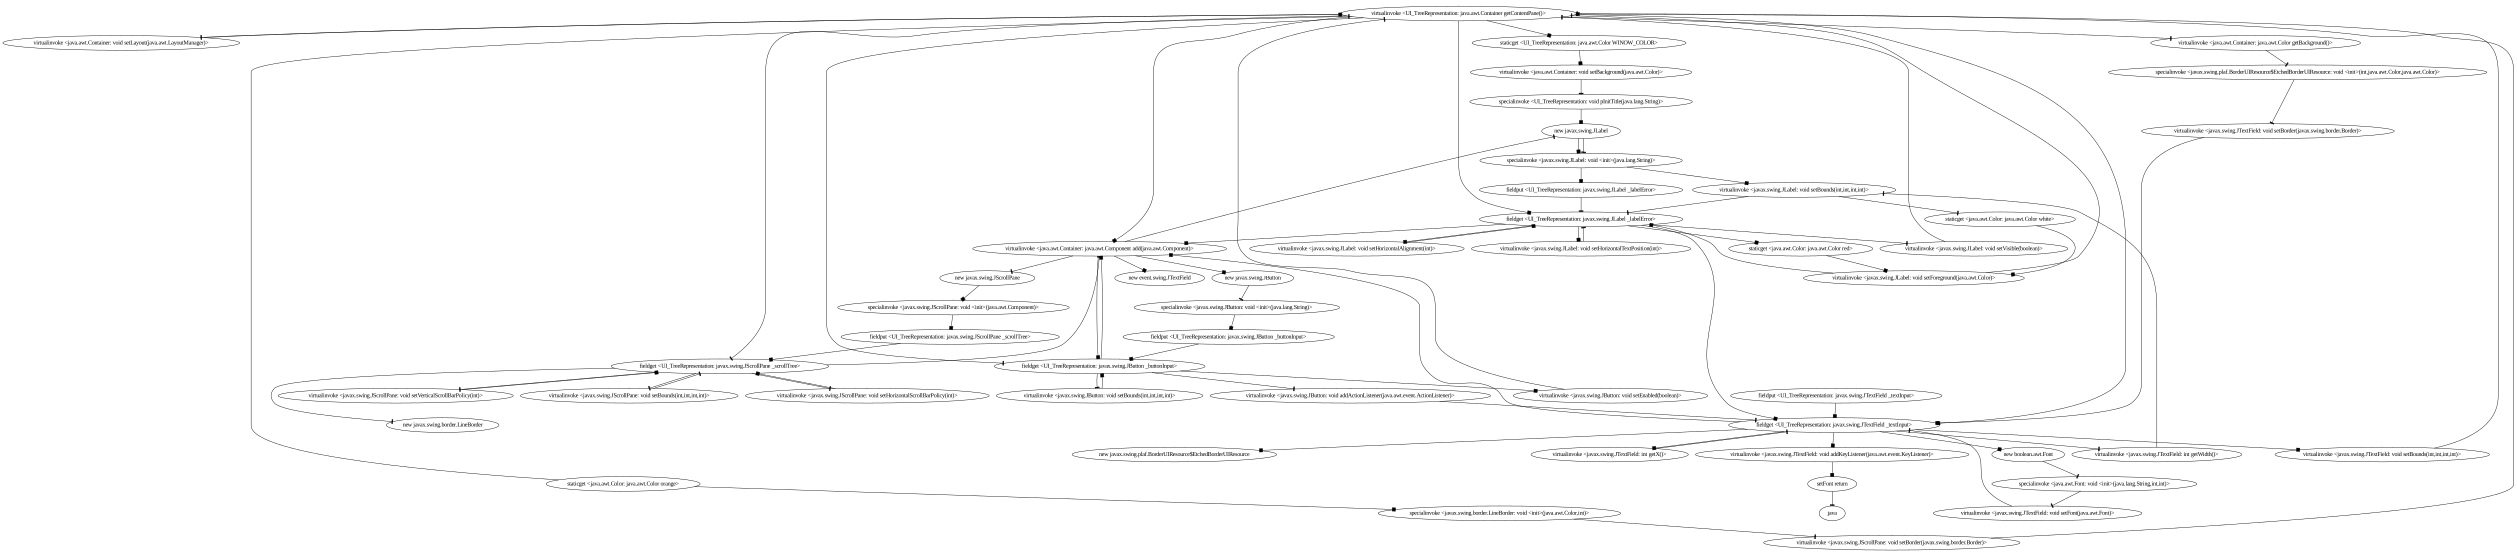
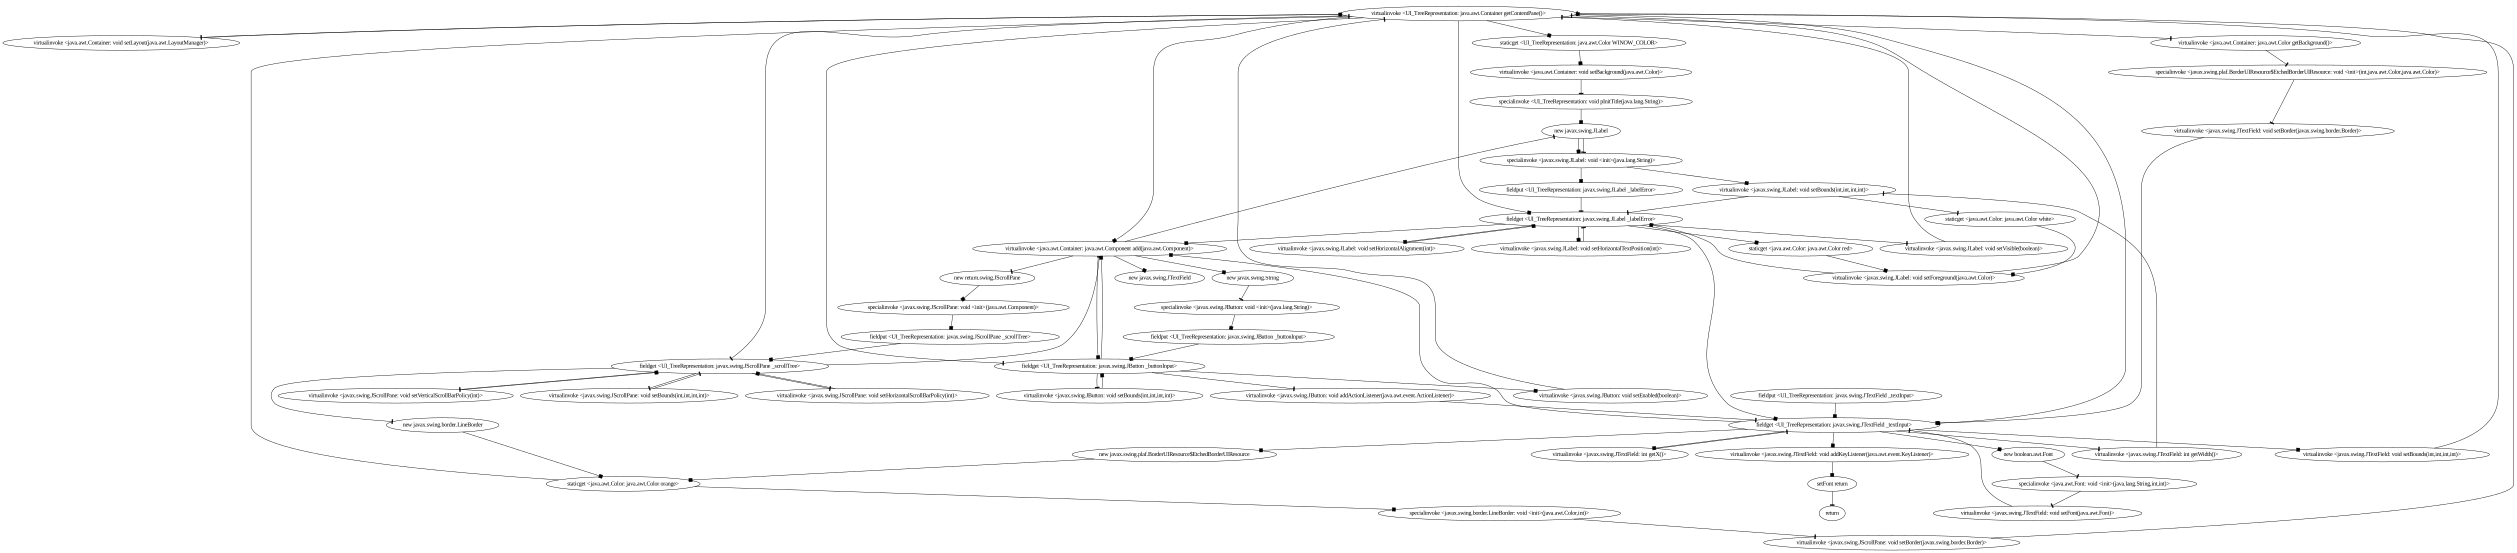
(987, 278) -> (987, 278)
(1160, 278) -> (1160, 278)
(1253, 278) -> (1253, 278)
none -> (531, 454)
none -> (894, 469)
(1832, 513) -> (1832, 513)
